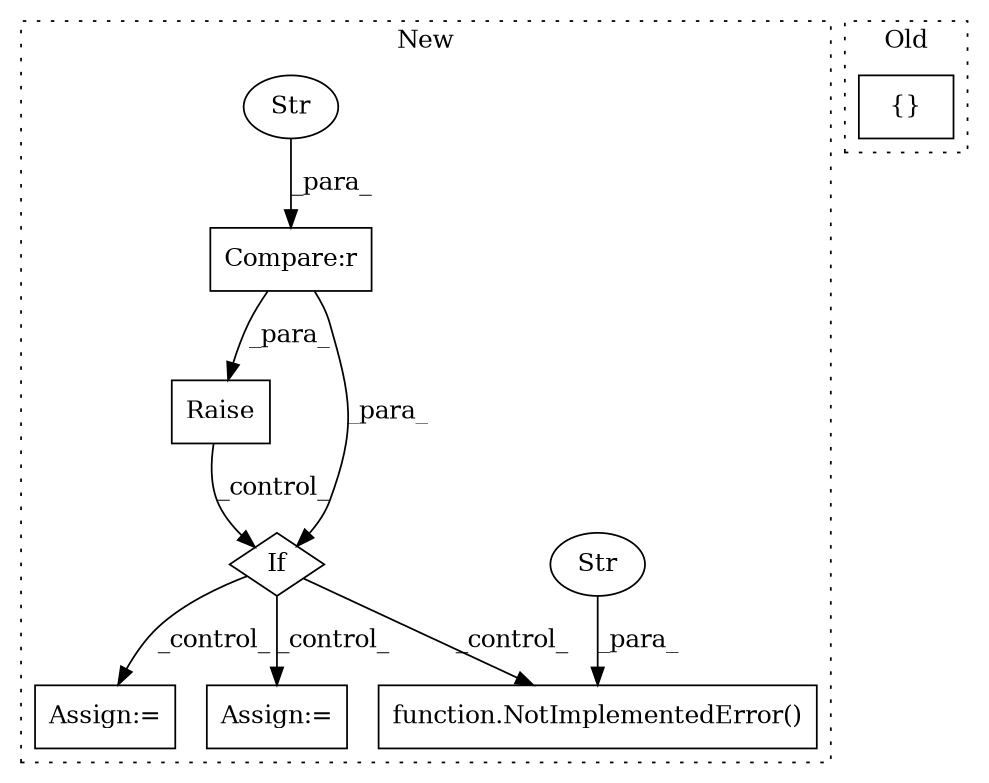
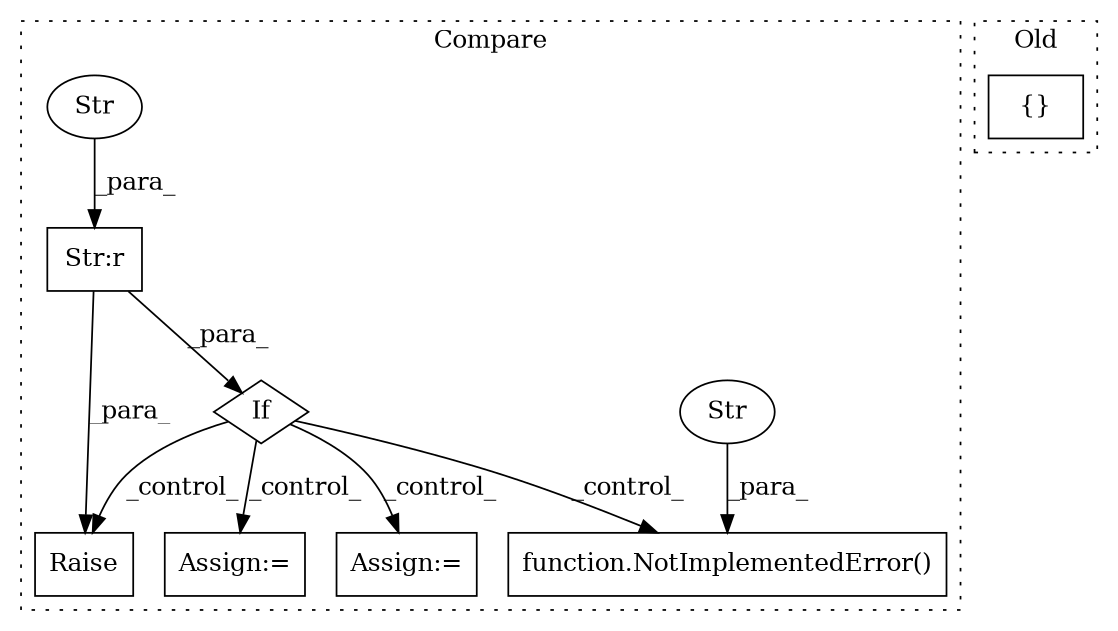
(426, 41) -> (491, 41)
(291, 259) -> (95, 259)
(215, 494) -> (152, 455)
